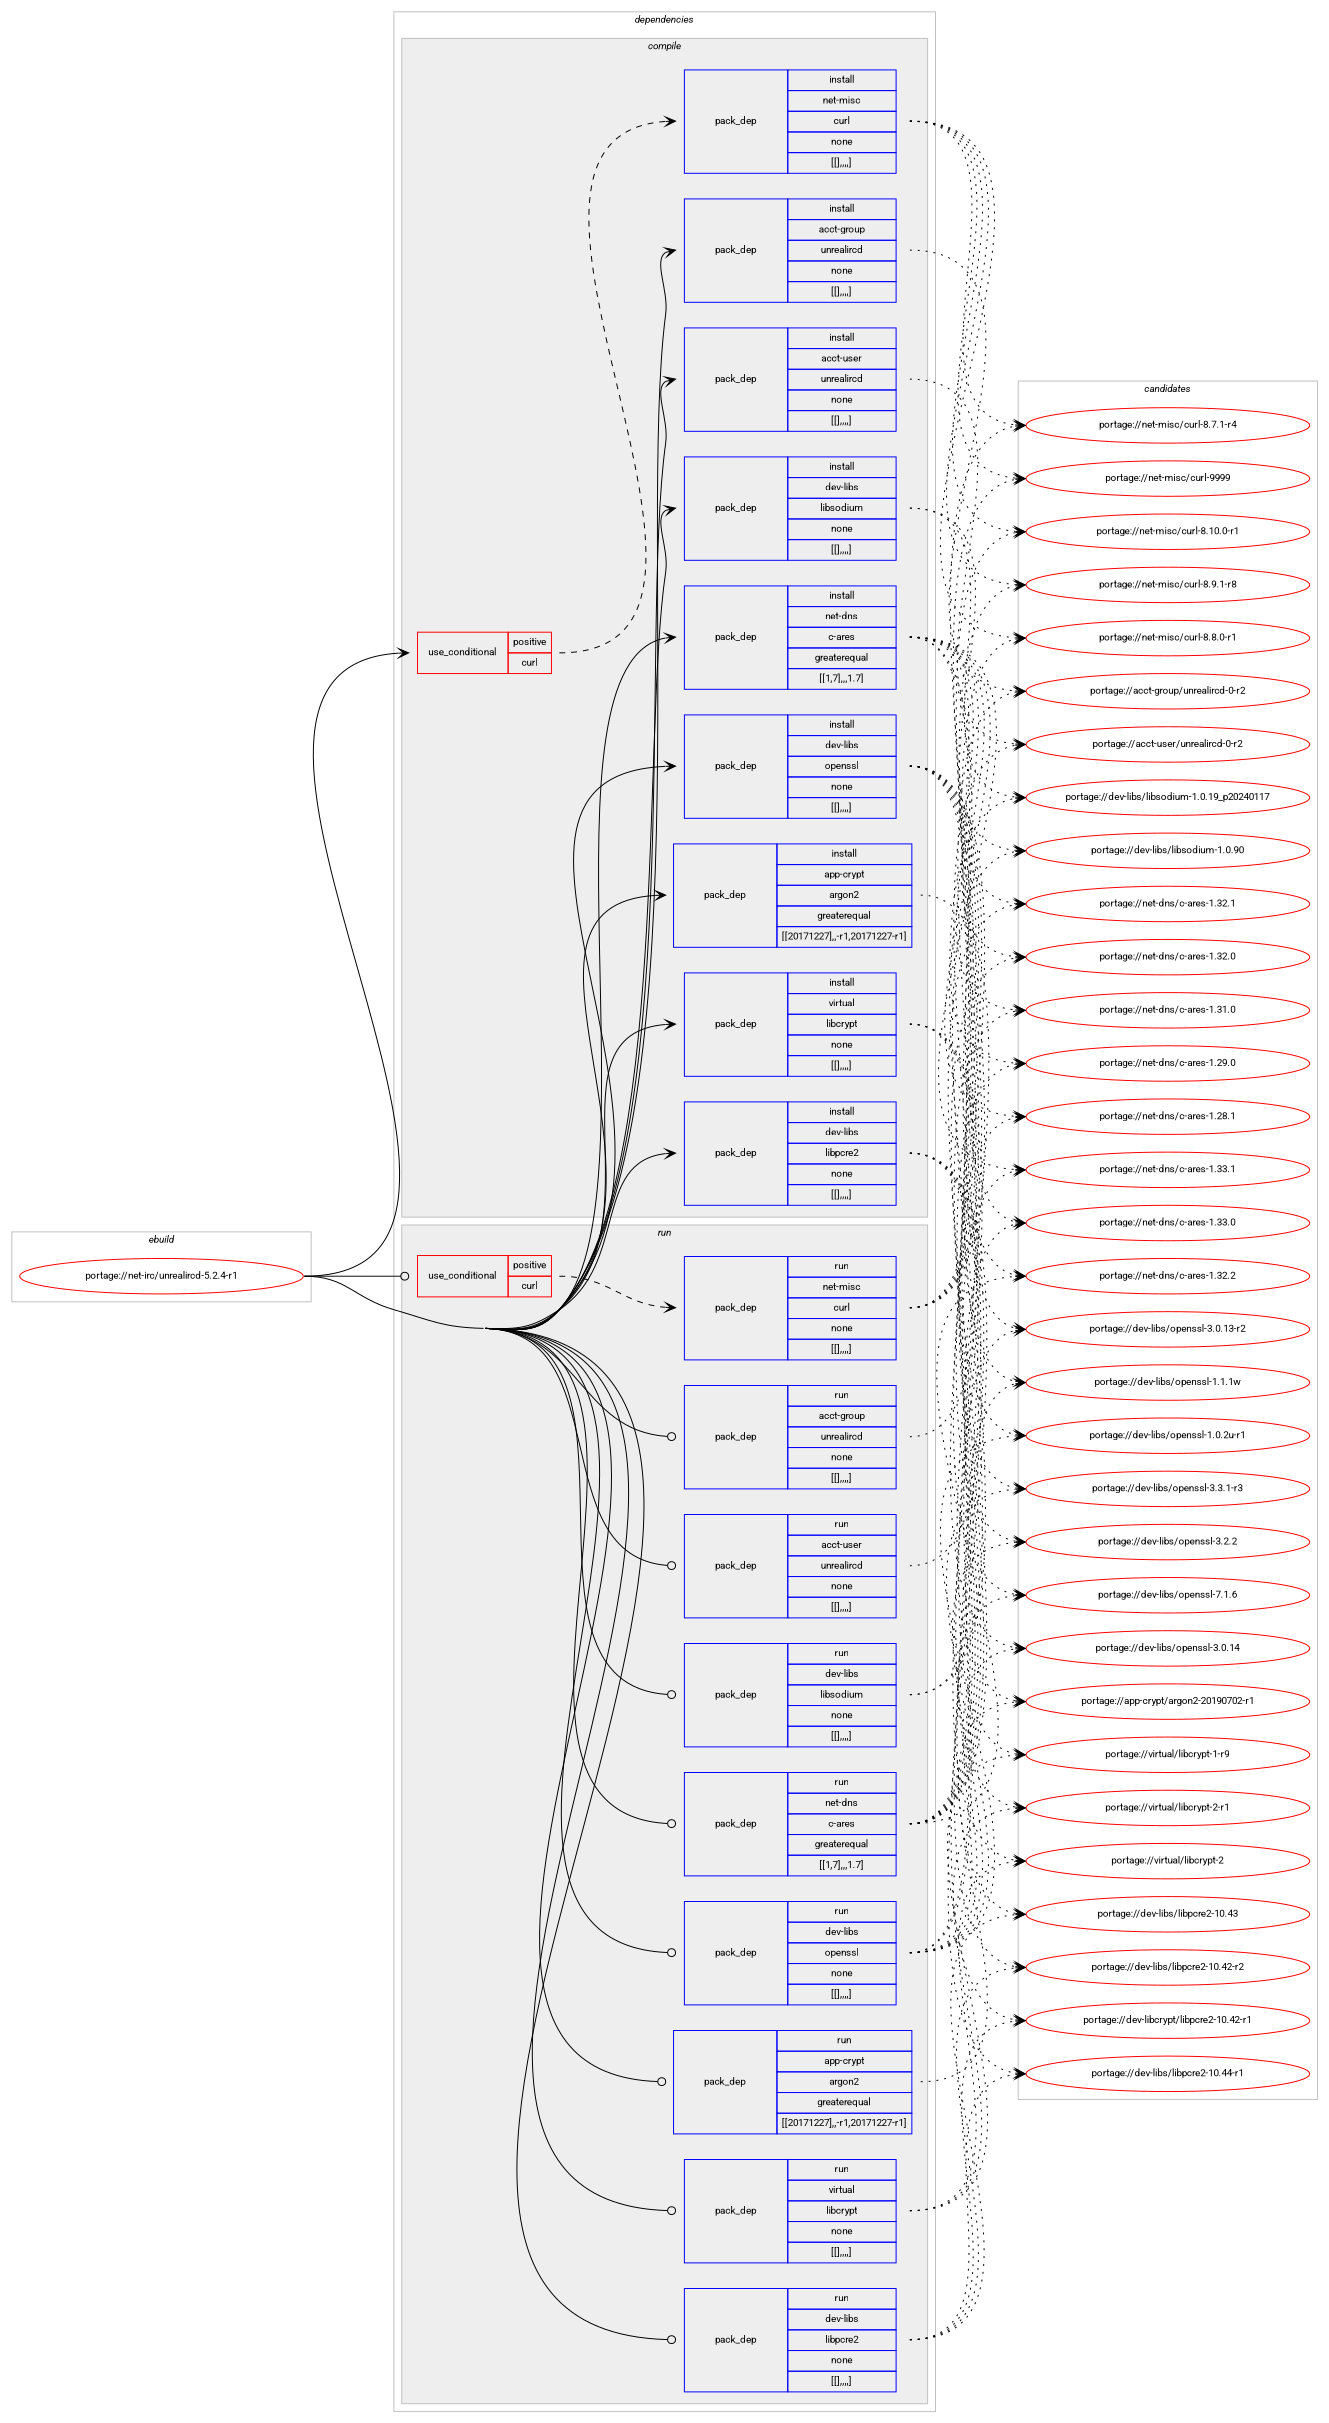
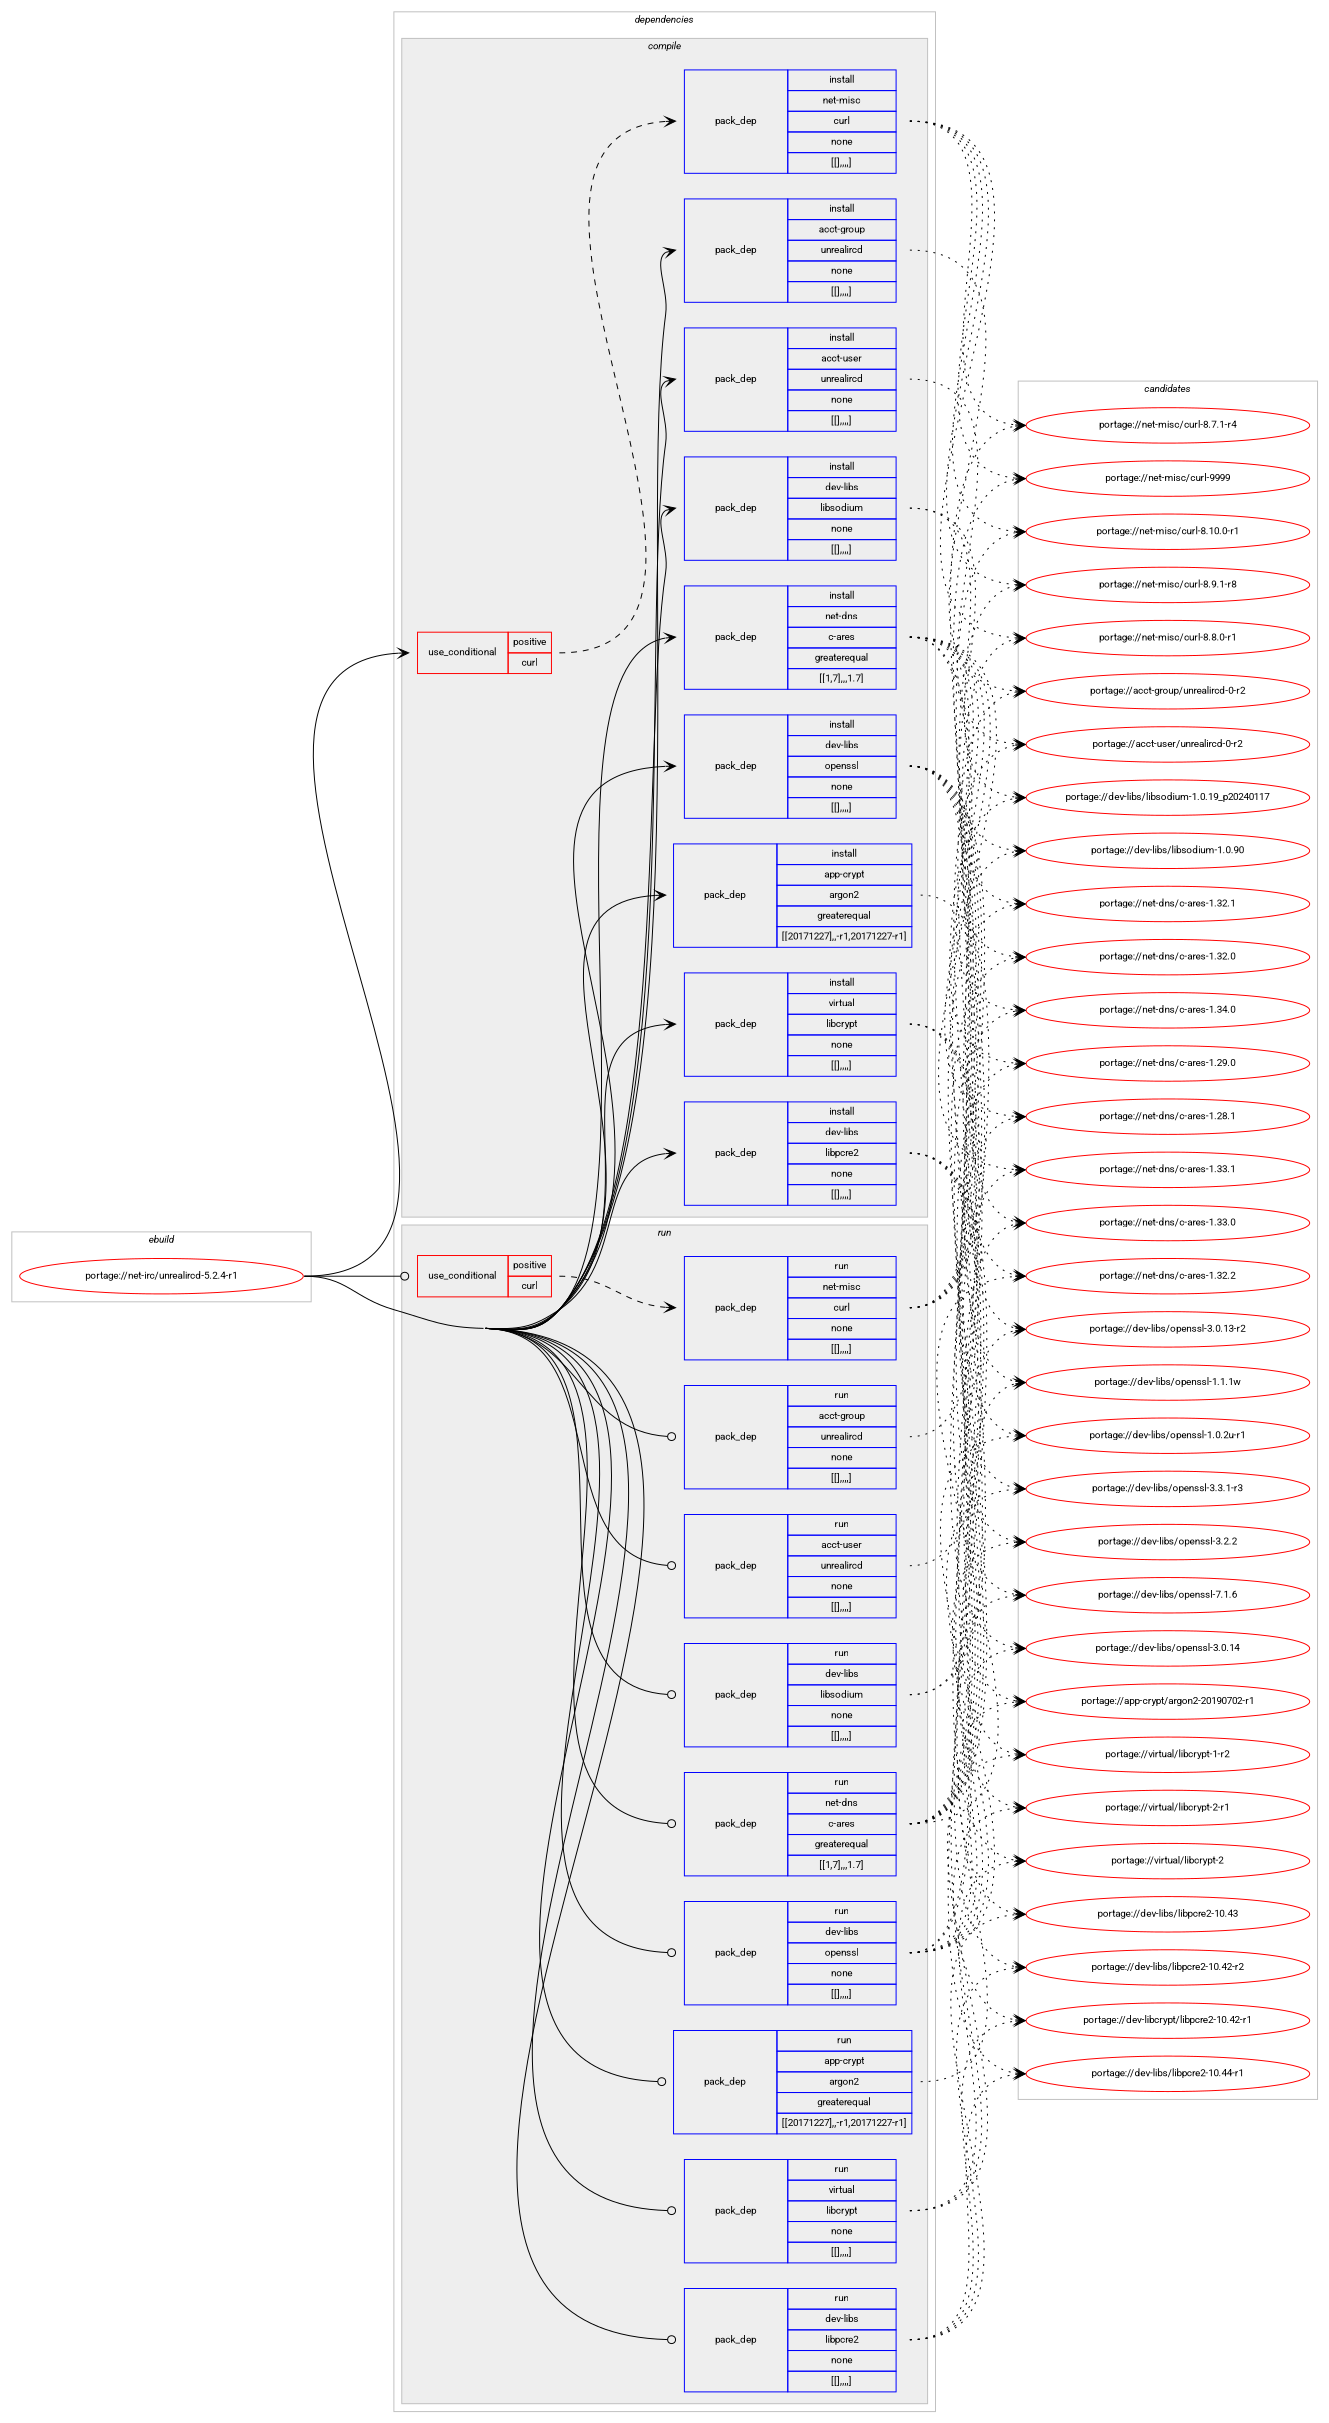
(1168, 1010) -> (1168, 1010)
(1168, 1755) -> (1168, 1755)
